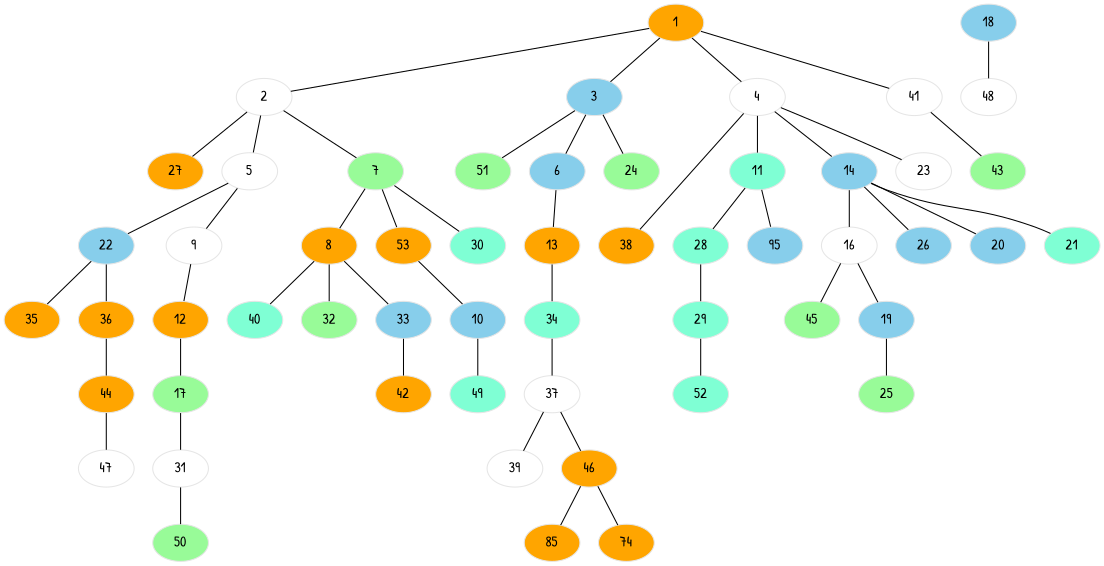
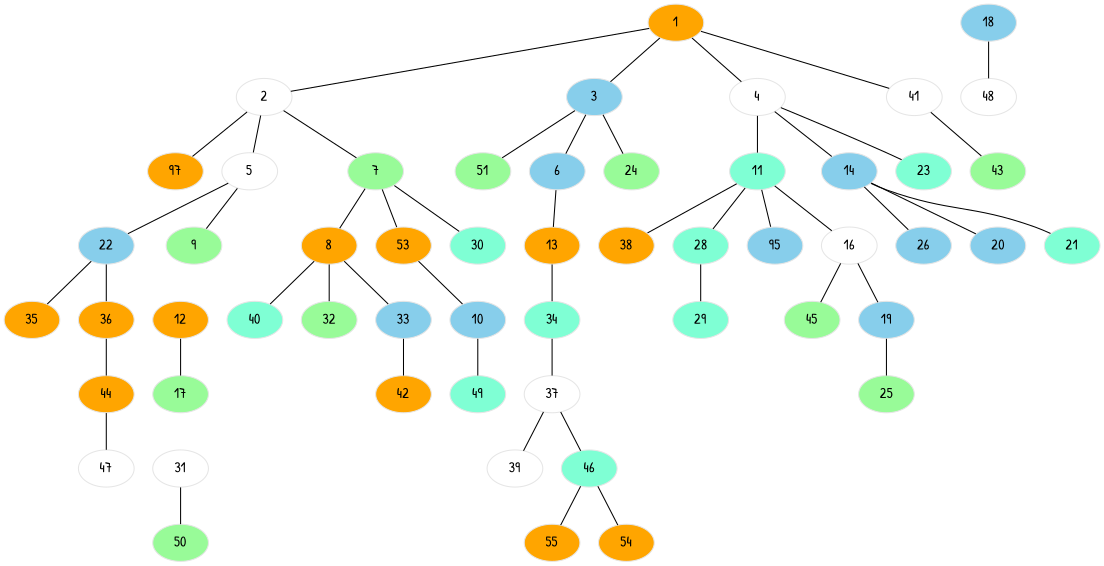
(175, 171) -> (175, 171)
(692, 171) -> (692, 208)
(924, 171) -> (924, 171)
(849, 209) -> (803, 208)
(194, 246) -> (194, 246)
(187, 283) -> none
(701, 394) -> none
(181, 431) -> none
(589, 469) -> (589, 469)
(552, 543) -> (552, 543)
(626, 543) -> (626, 543)
